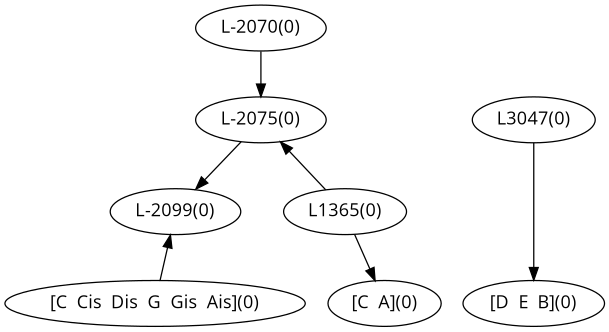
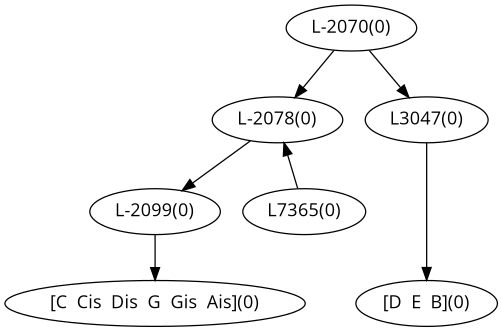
none -> (385, 69)
(261, 120) -> (277, 120)
(345, 212) -> (304, 212)
(164, 264) -> (155, 251)
(385, 303) -> none
